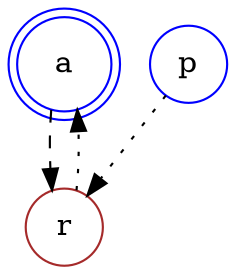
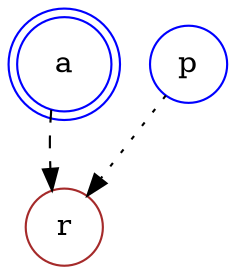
(79, 161) -> none
